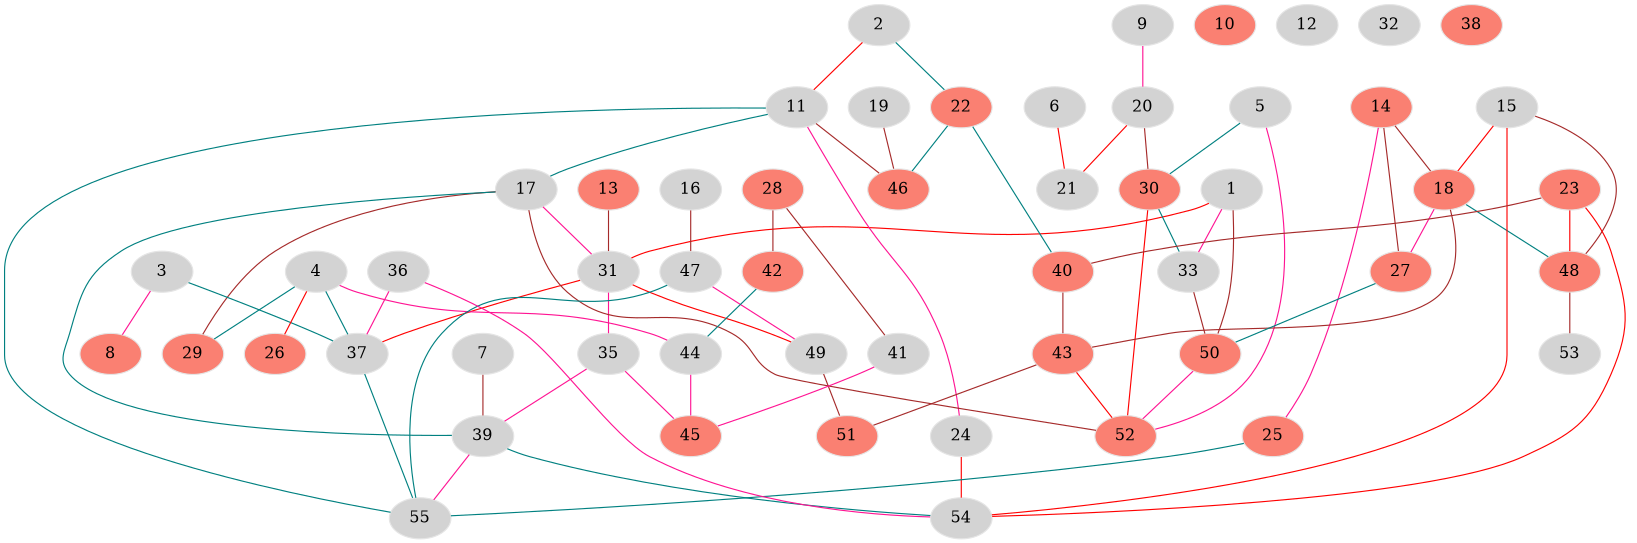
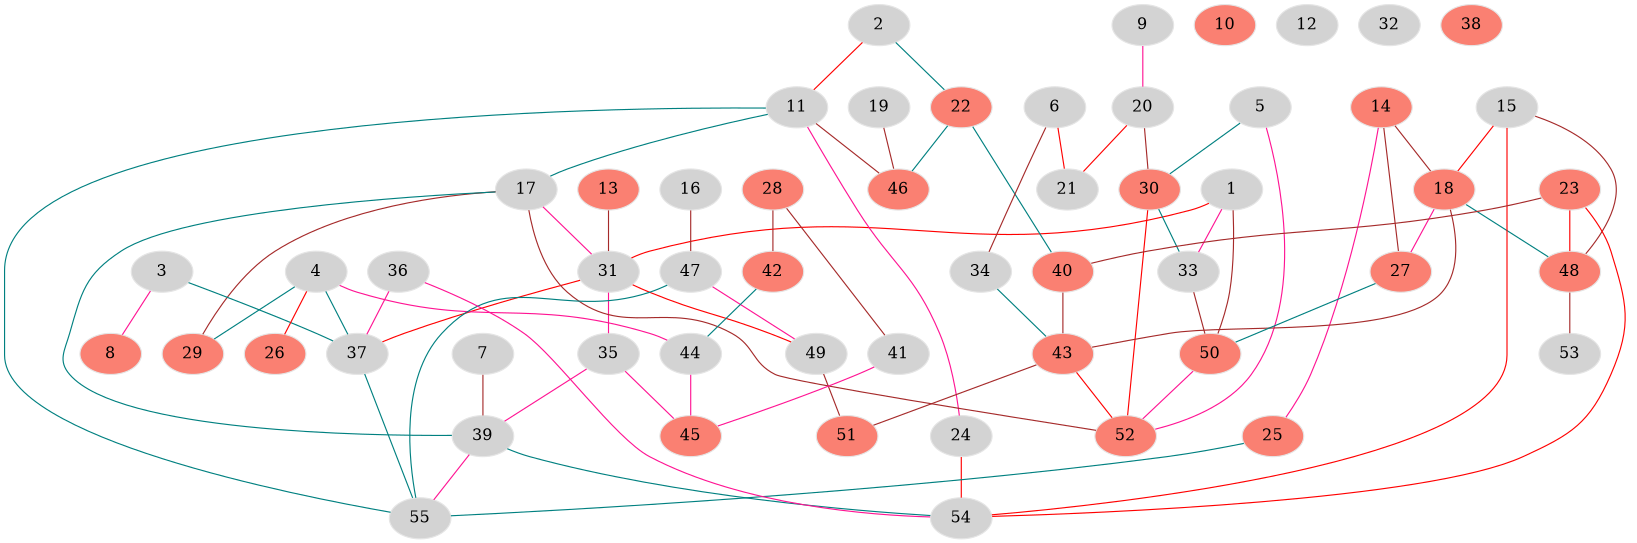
none -> (981, 272)
